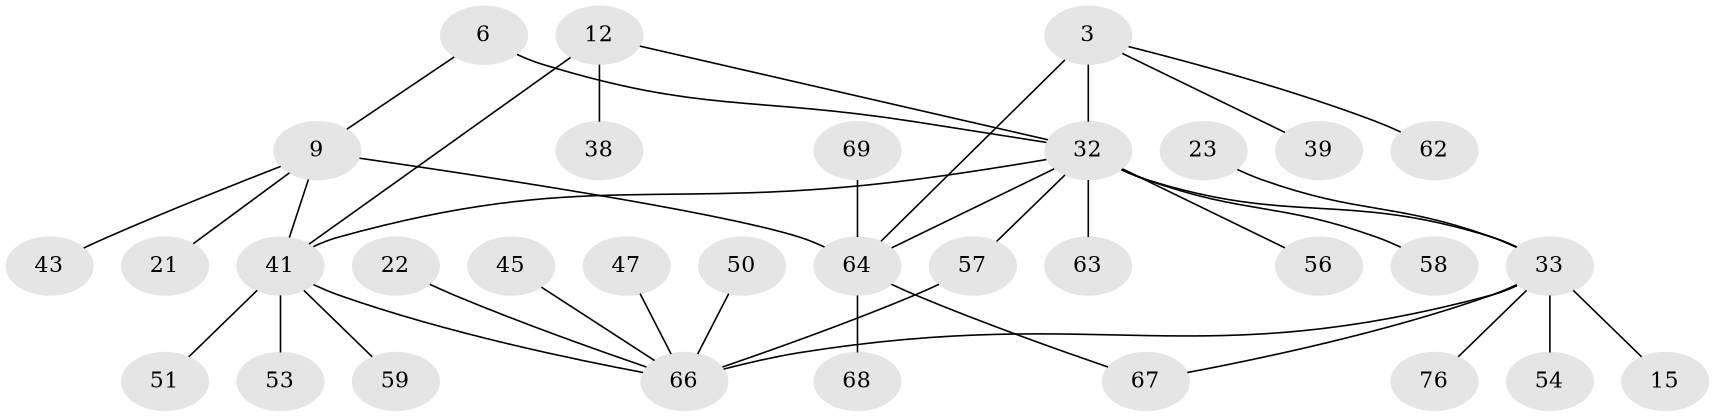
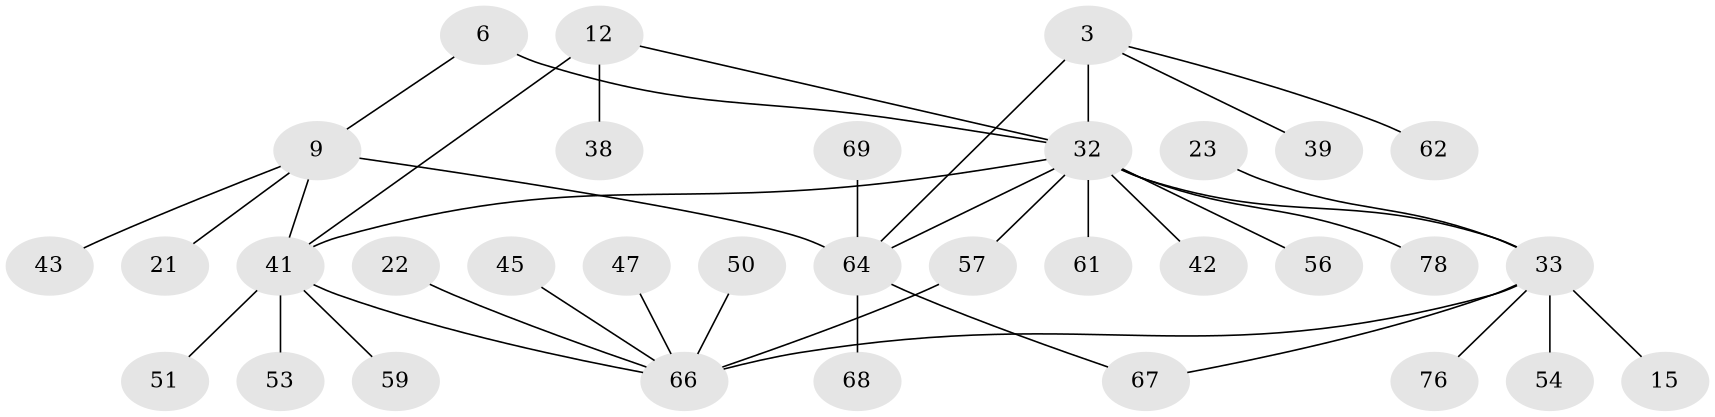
(1088, 266) -> (1088, 266)
none -> (1204, 266)
(1434, 266) -> (1434, 266)
